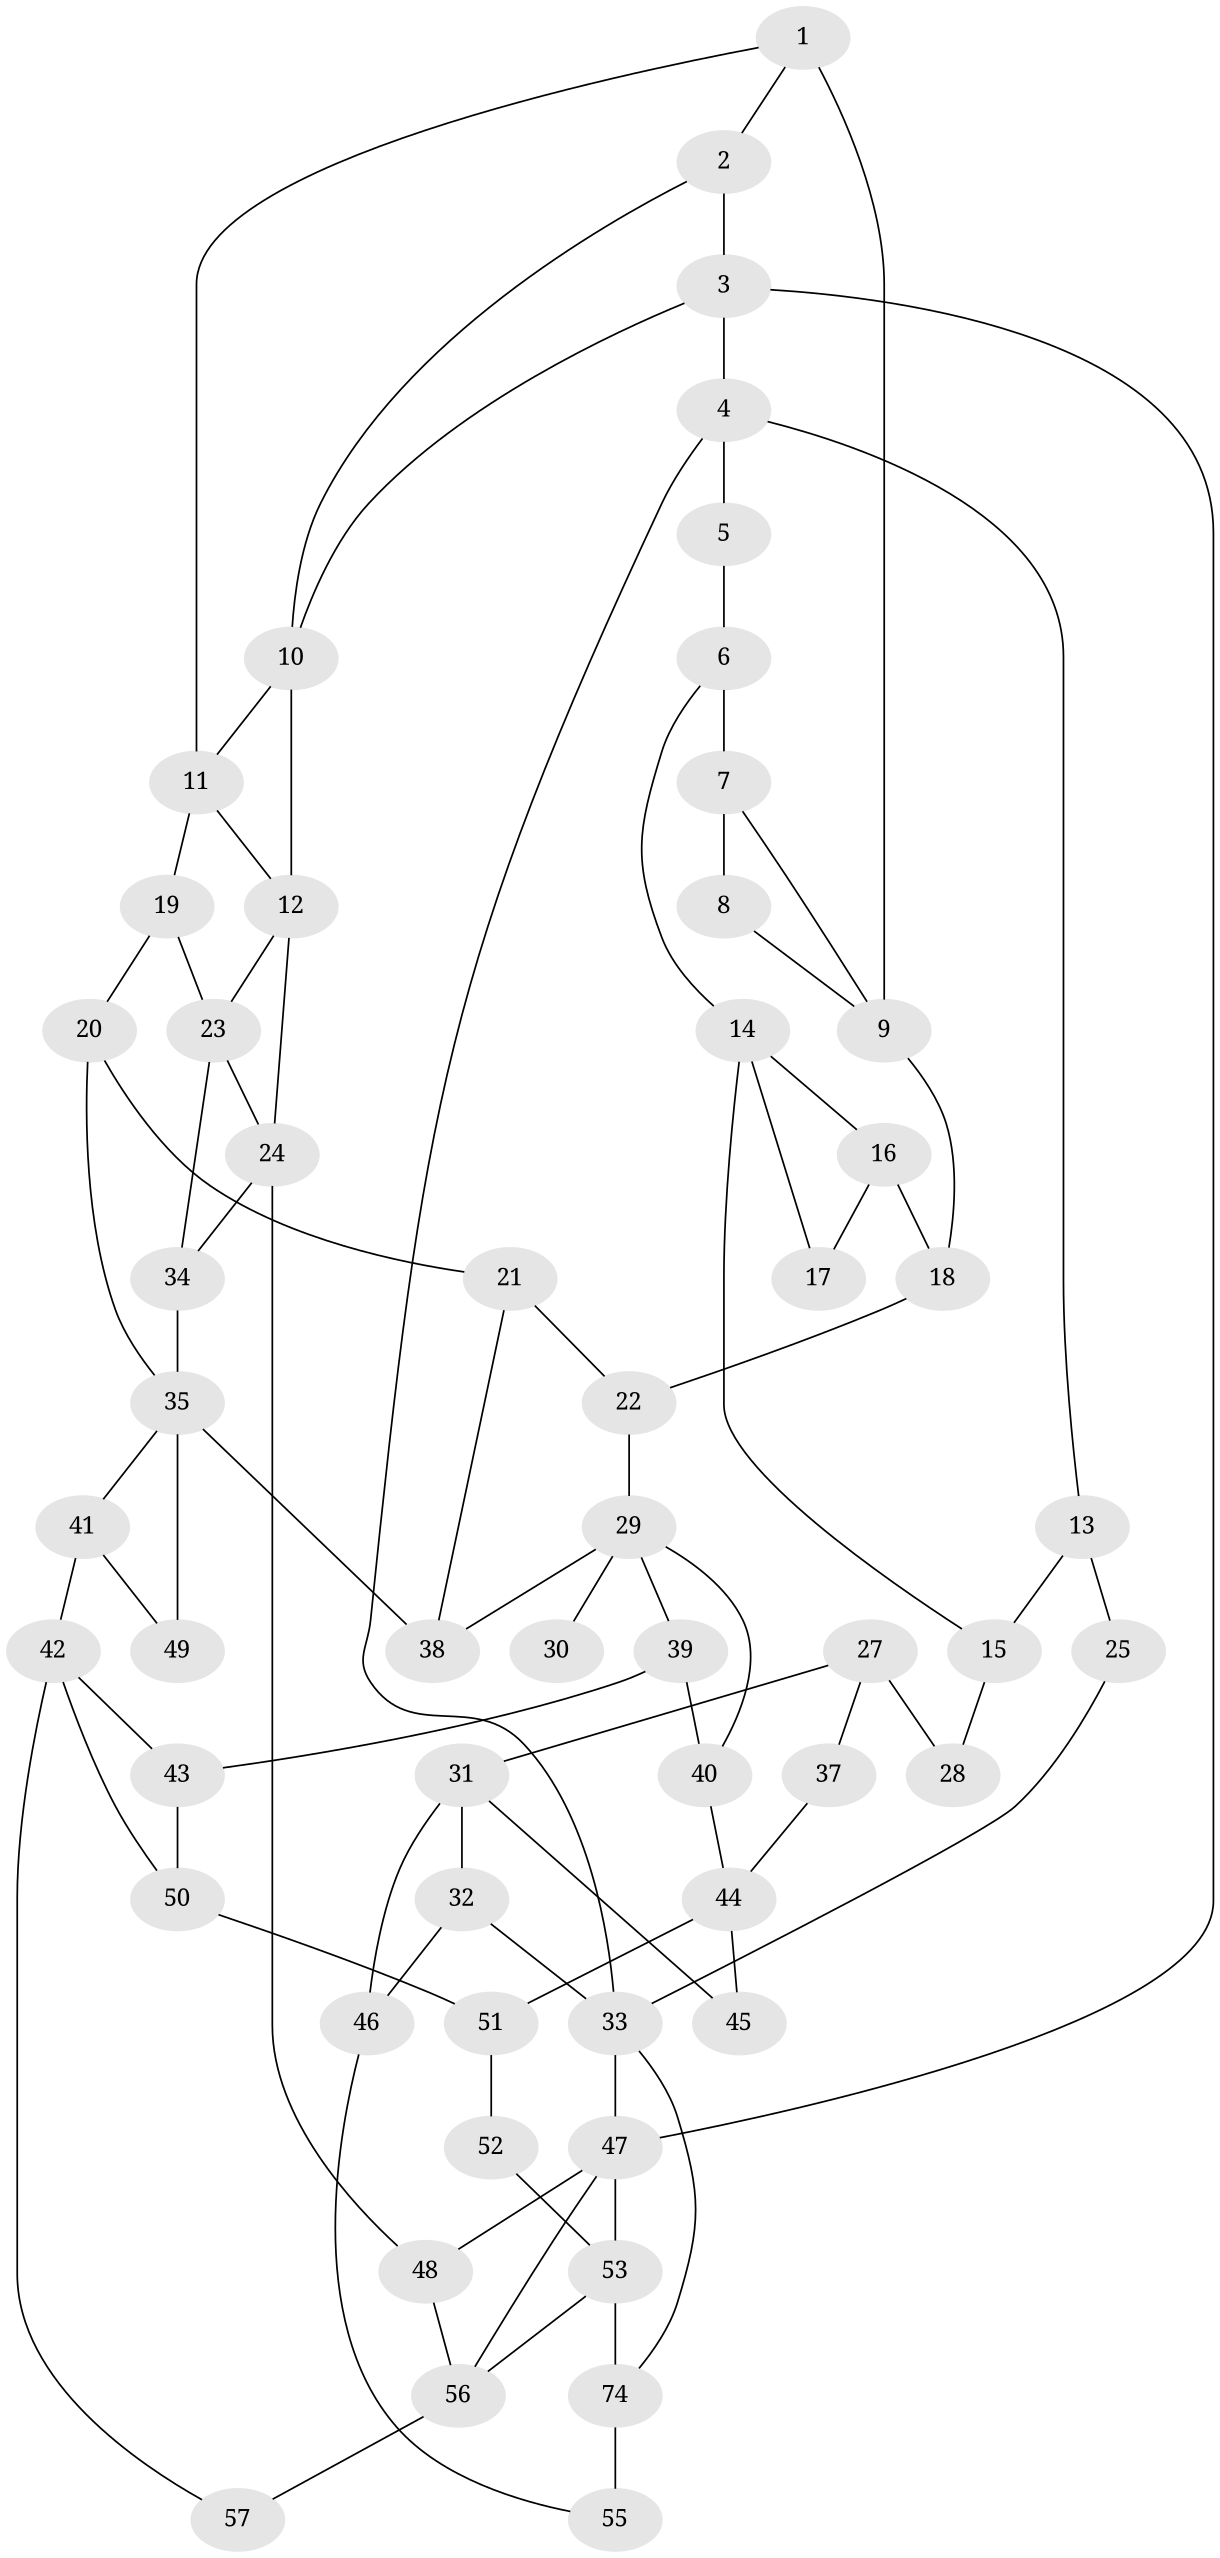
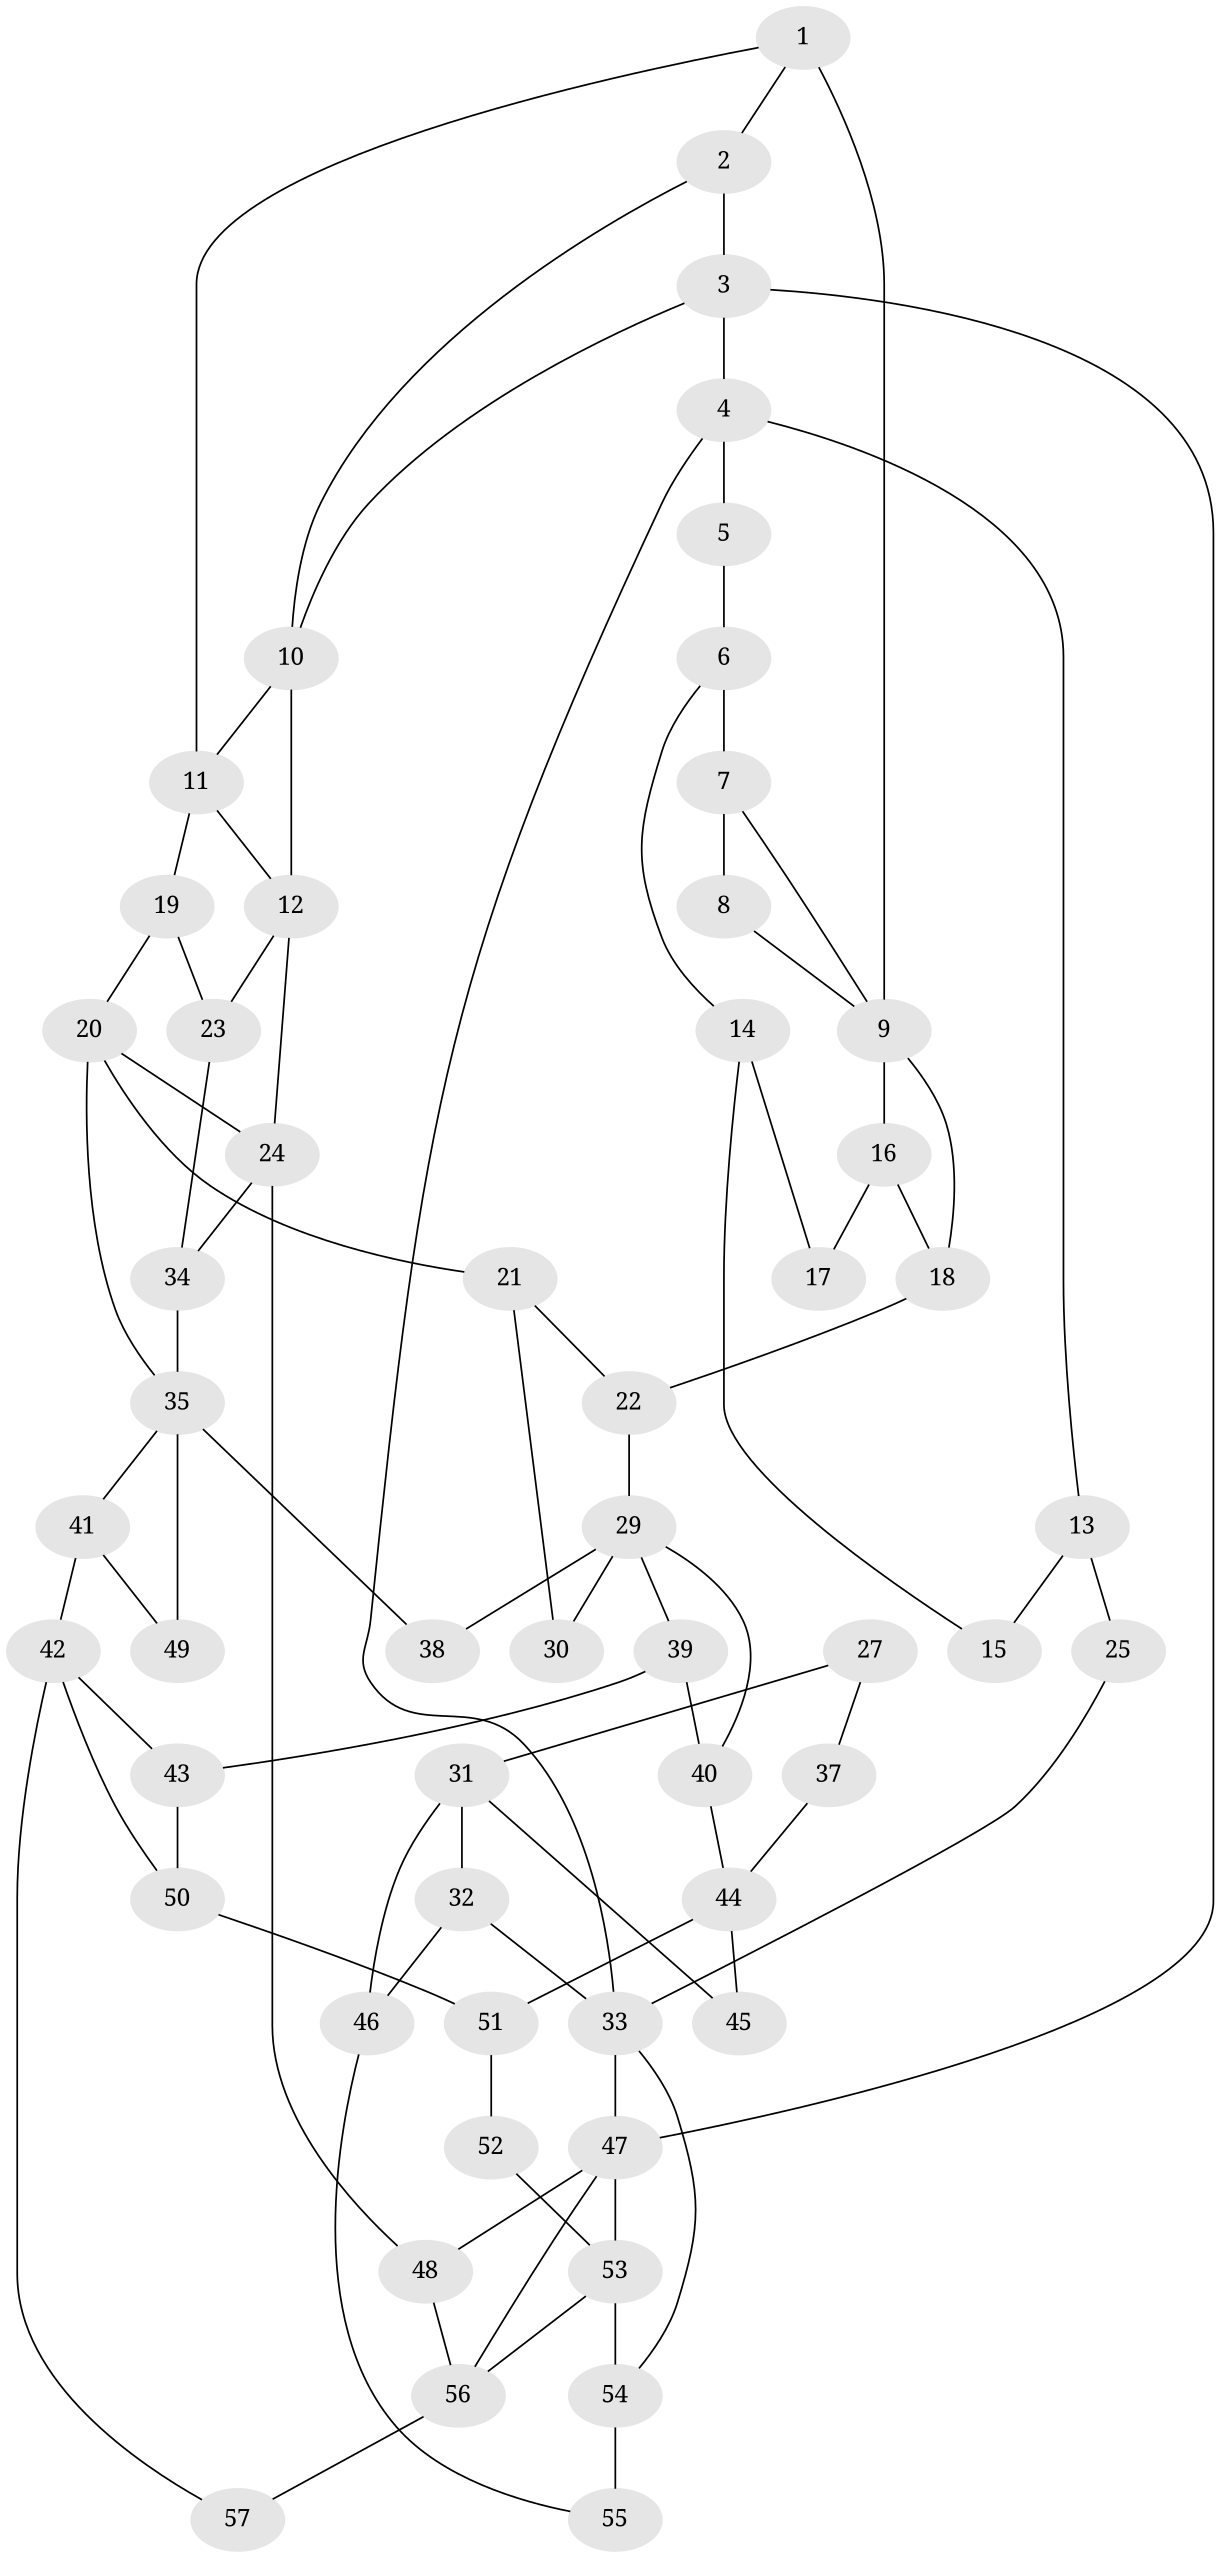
(243, 1092) -> (181, 1093)
(814, 1093) -> (884, 1093)
(471, 1465) -> (533, 1465)
(953, 1775) -> none
(615, 2396) -> (615, 2396)
